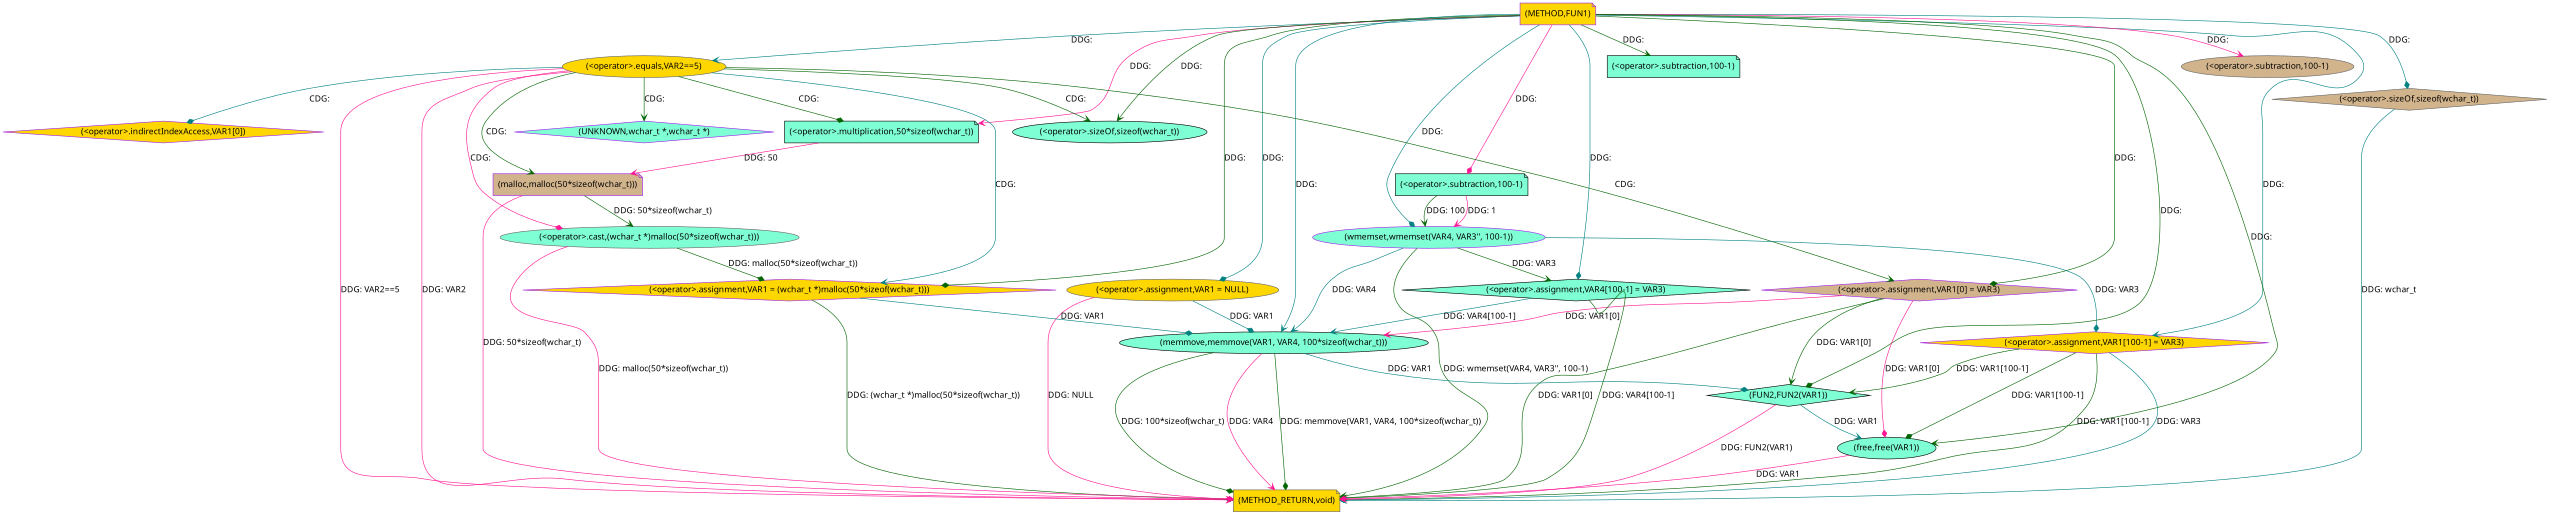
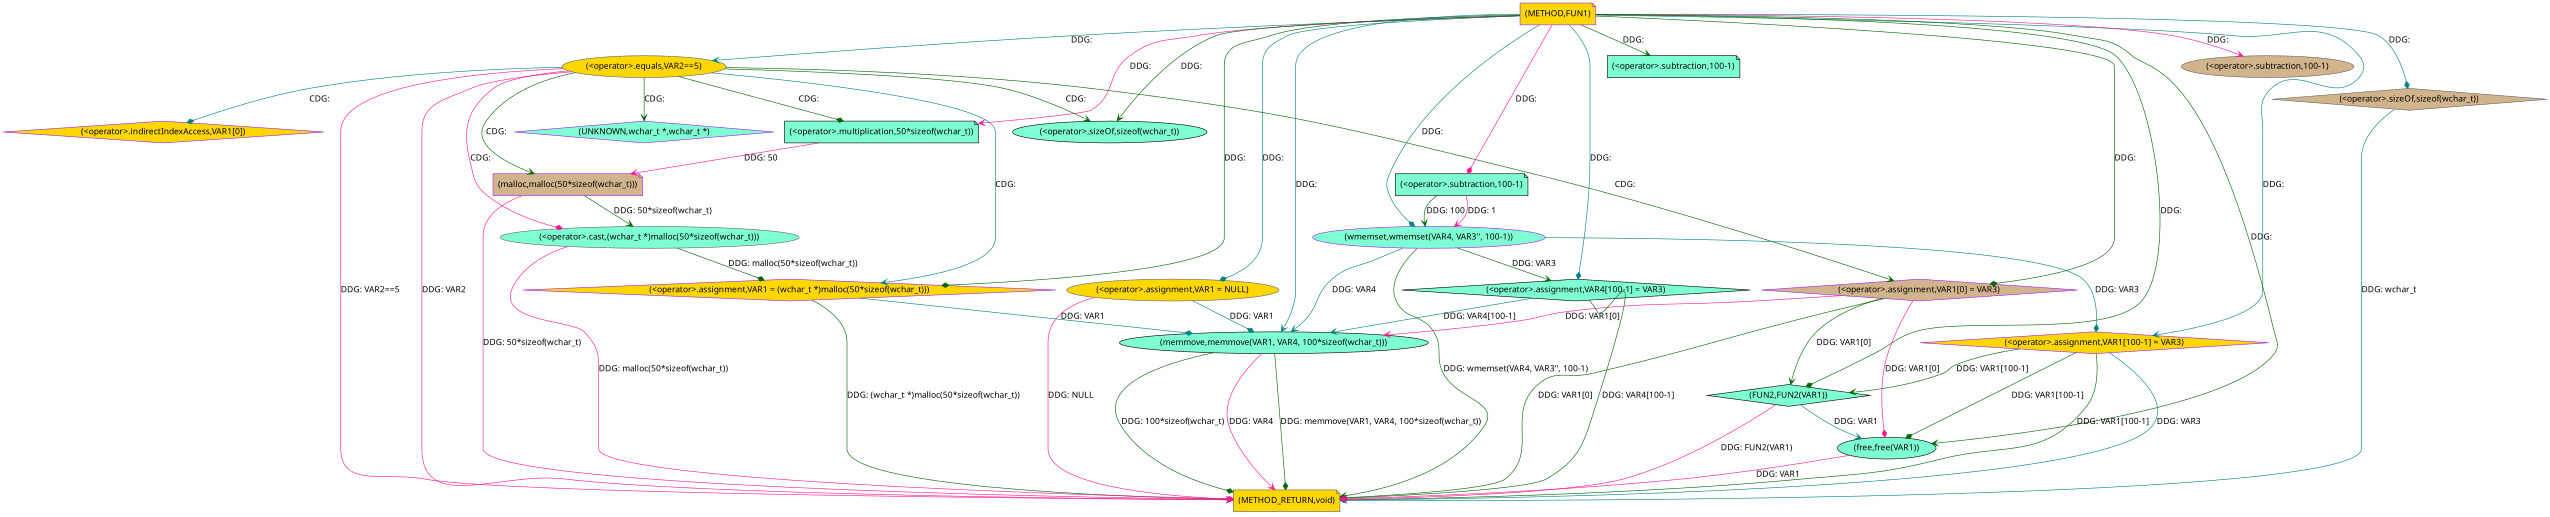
(1521, 383) -> none
